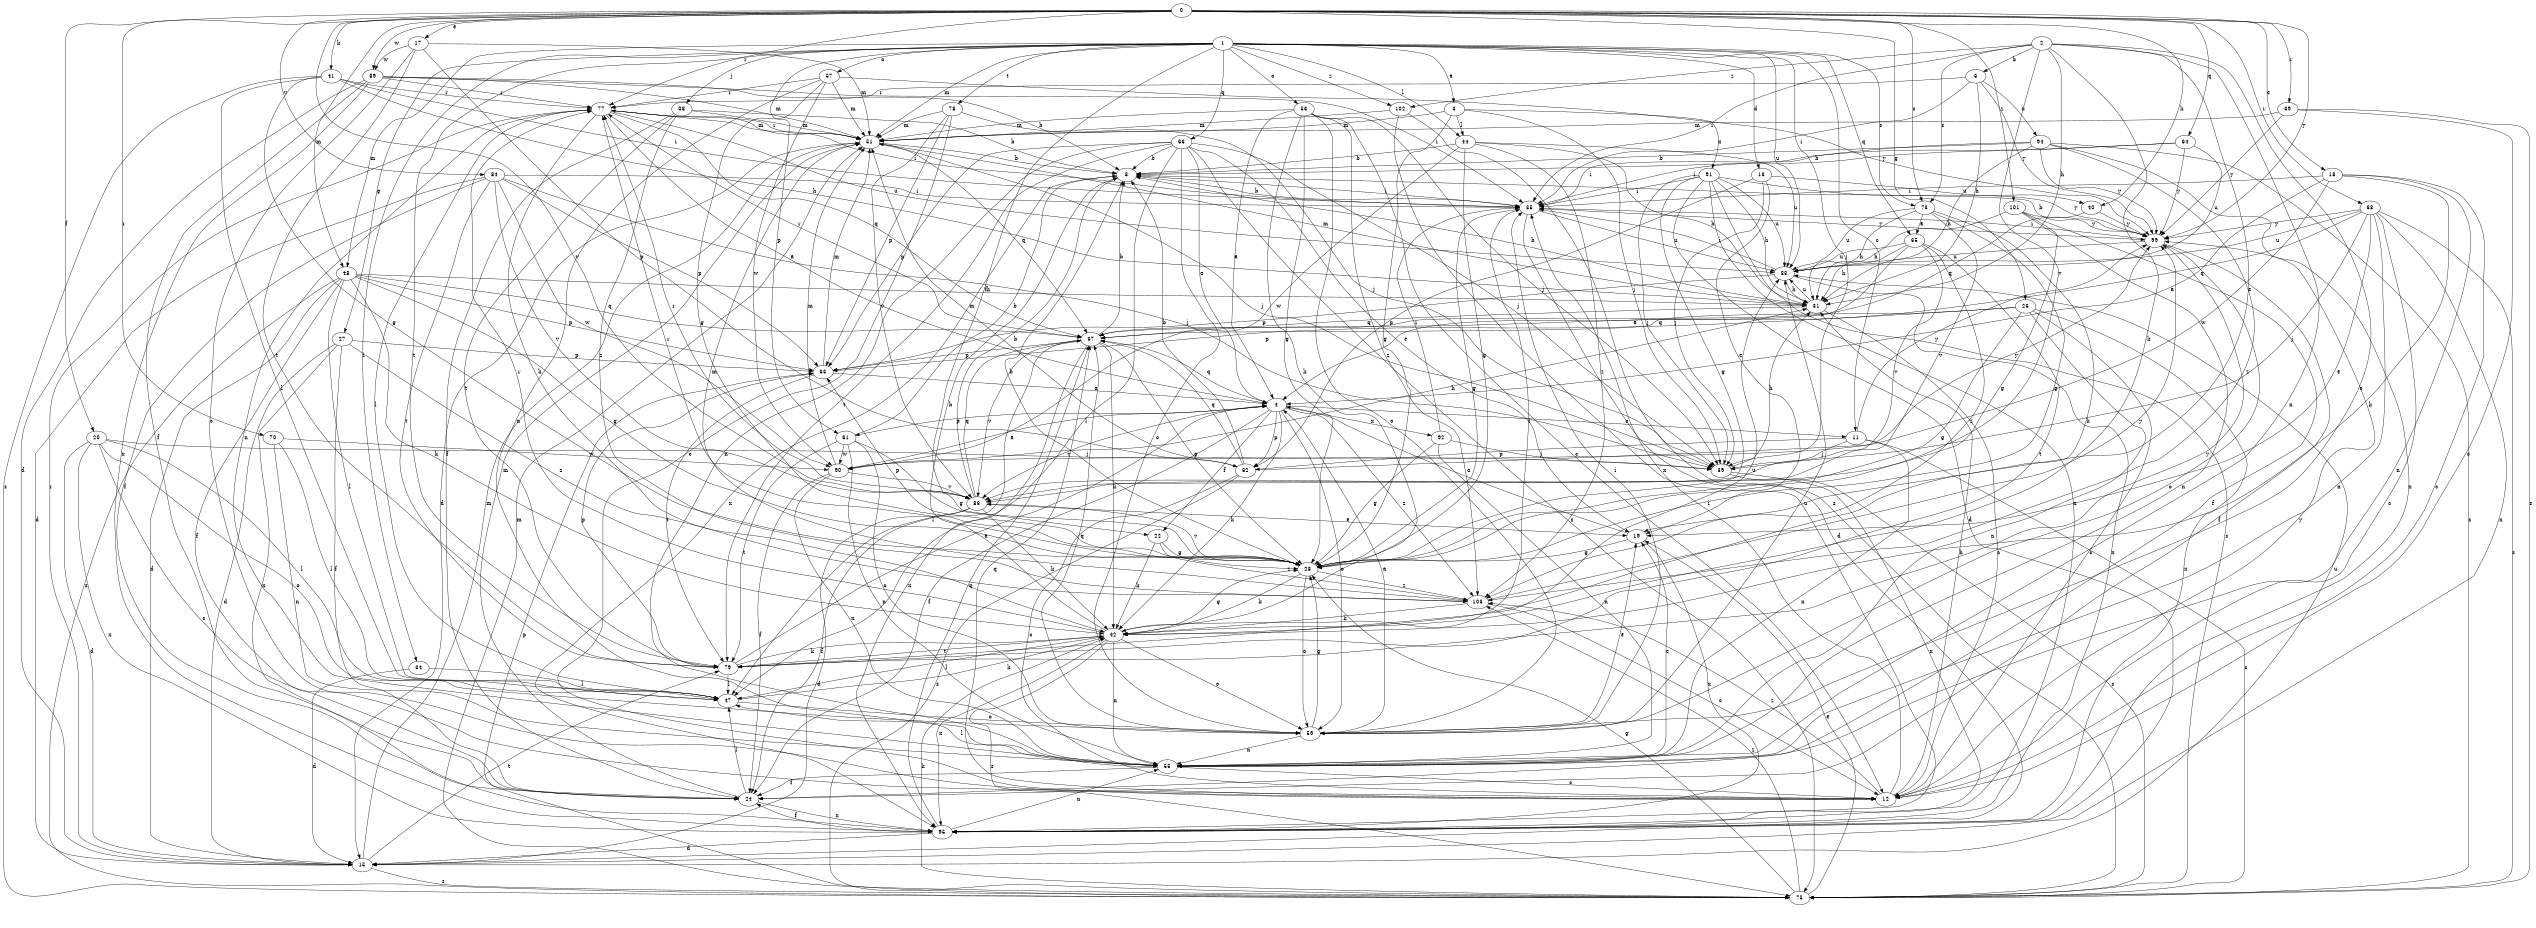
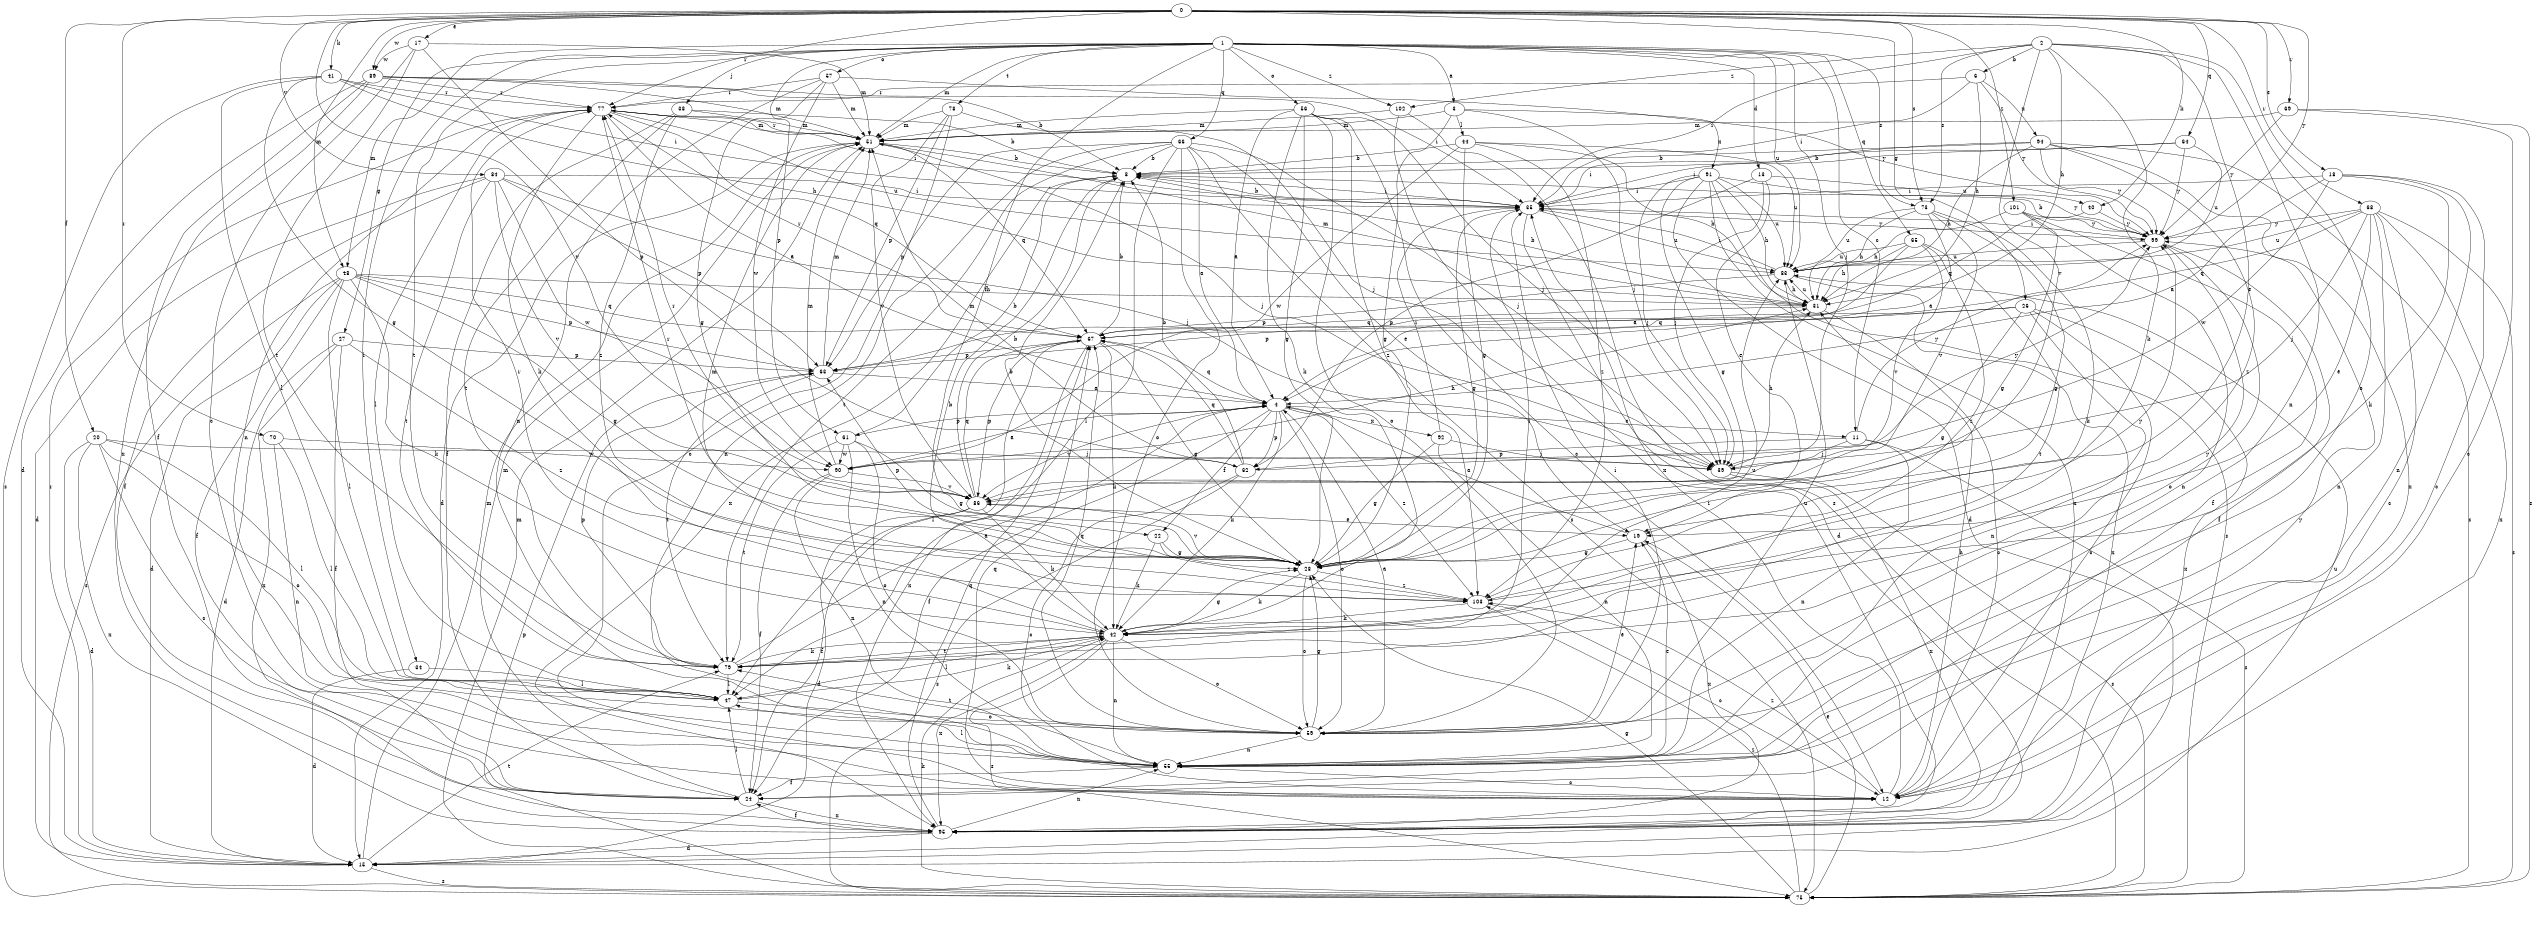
(1351, 74) -> none
(1920, 222) -> (1653, 330)
(990, 421) -> (990, 421)
none -> (1033, 719)
